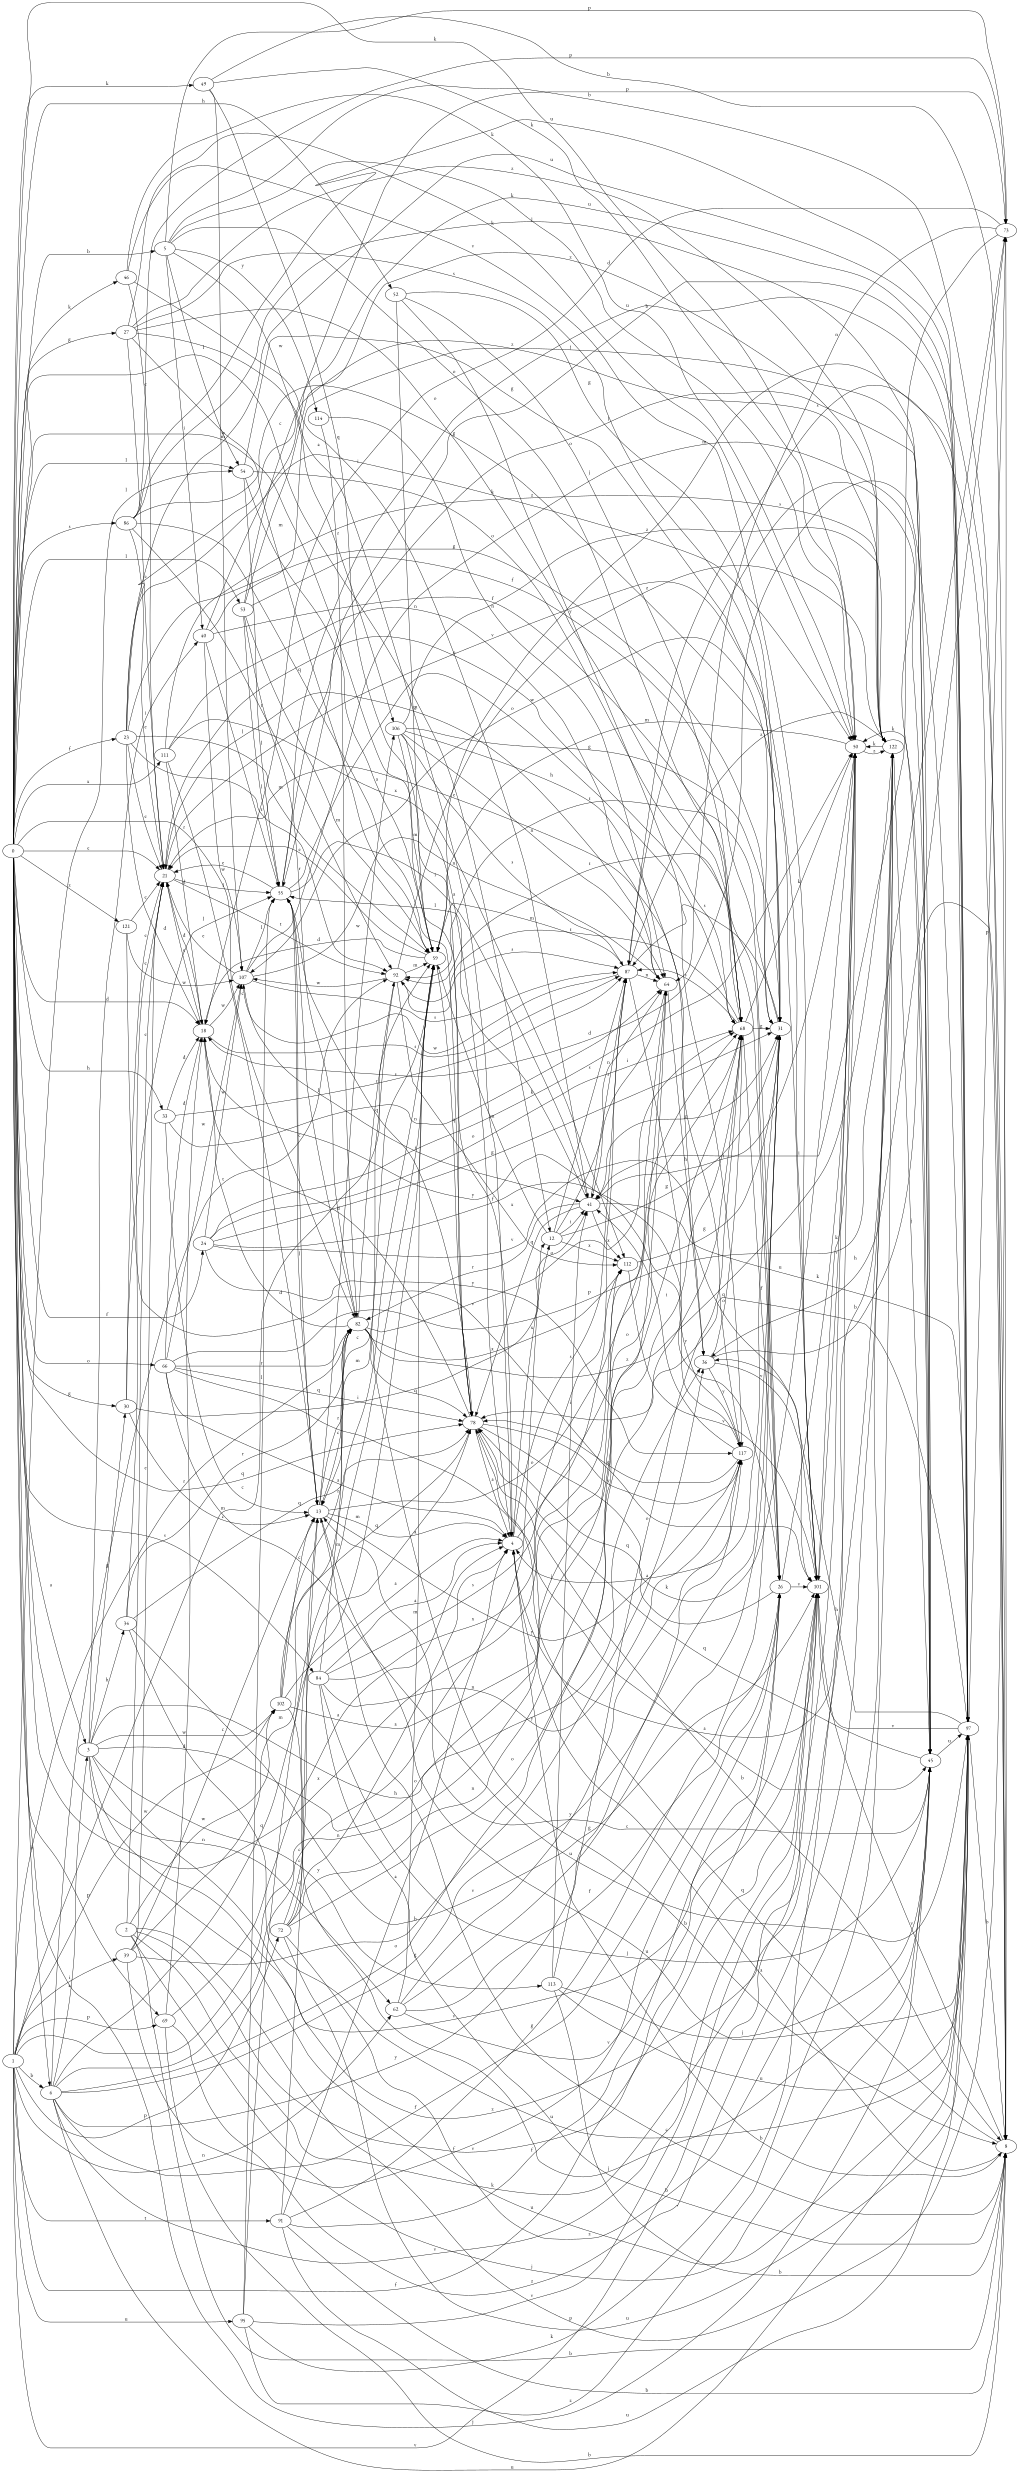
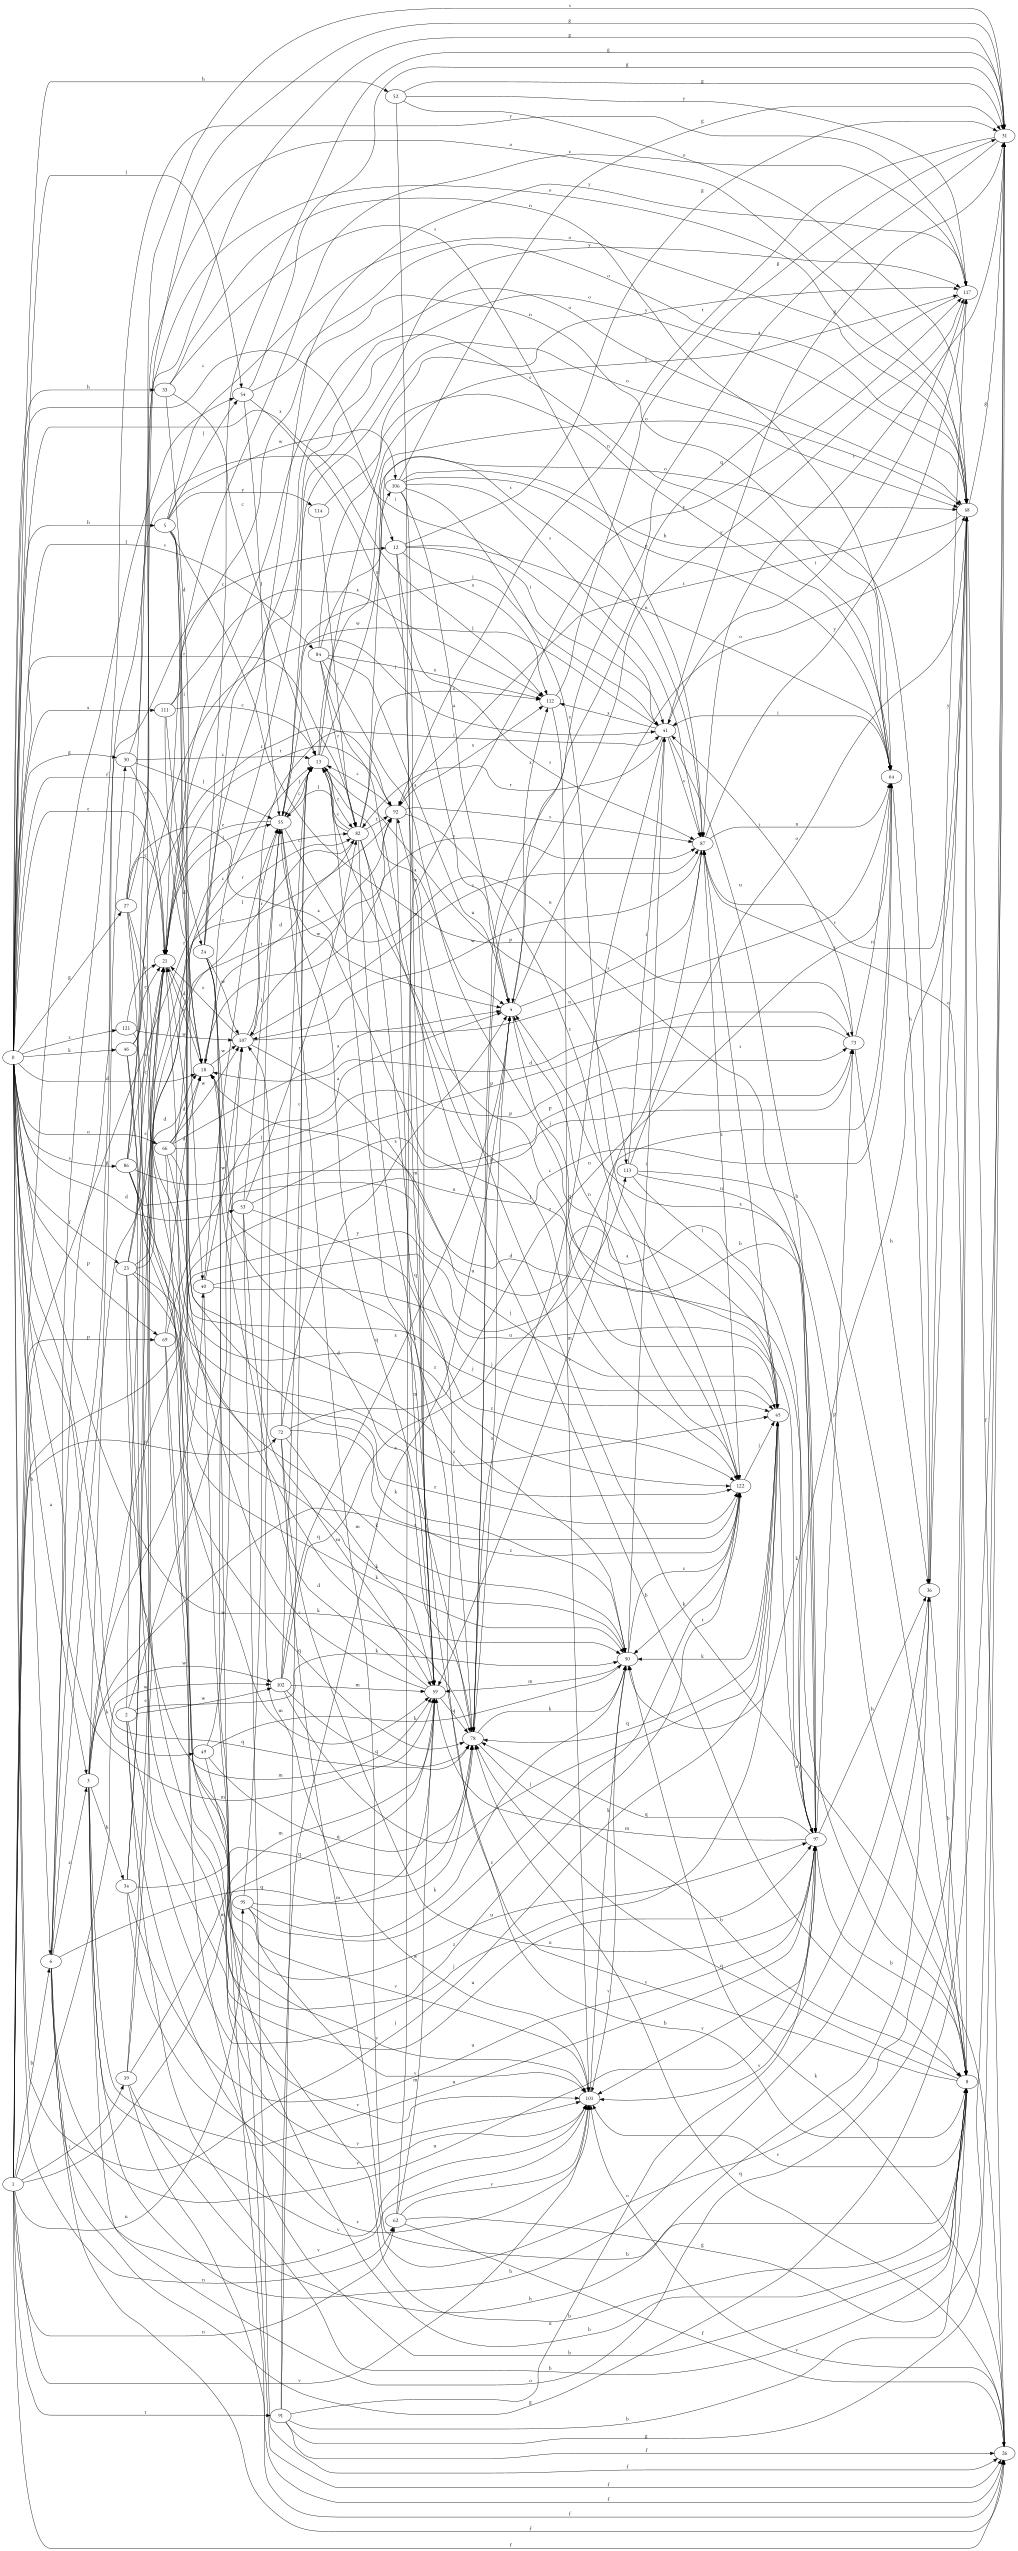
(126, 557) -> (126, 1197)
(526, 1392) -> (524, 856)
(639, 1949) -> (502, 952)
